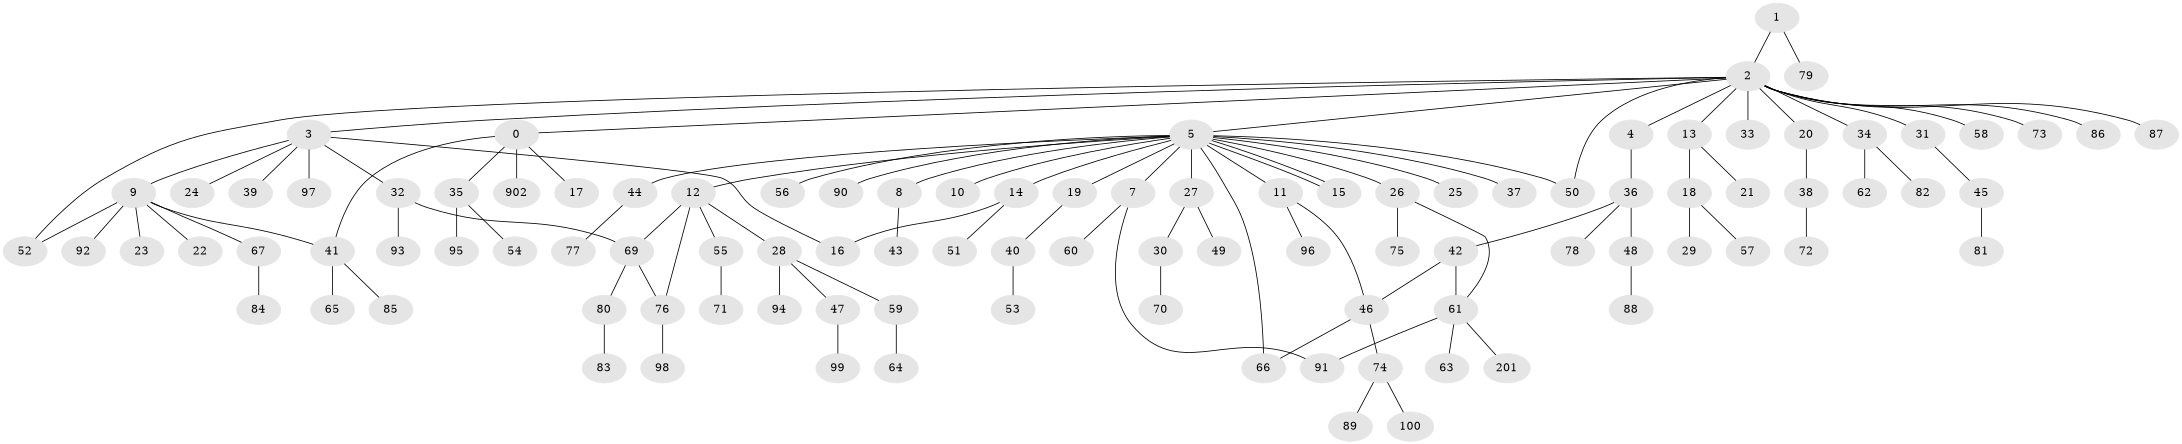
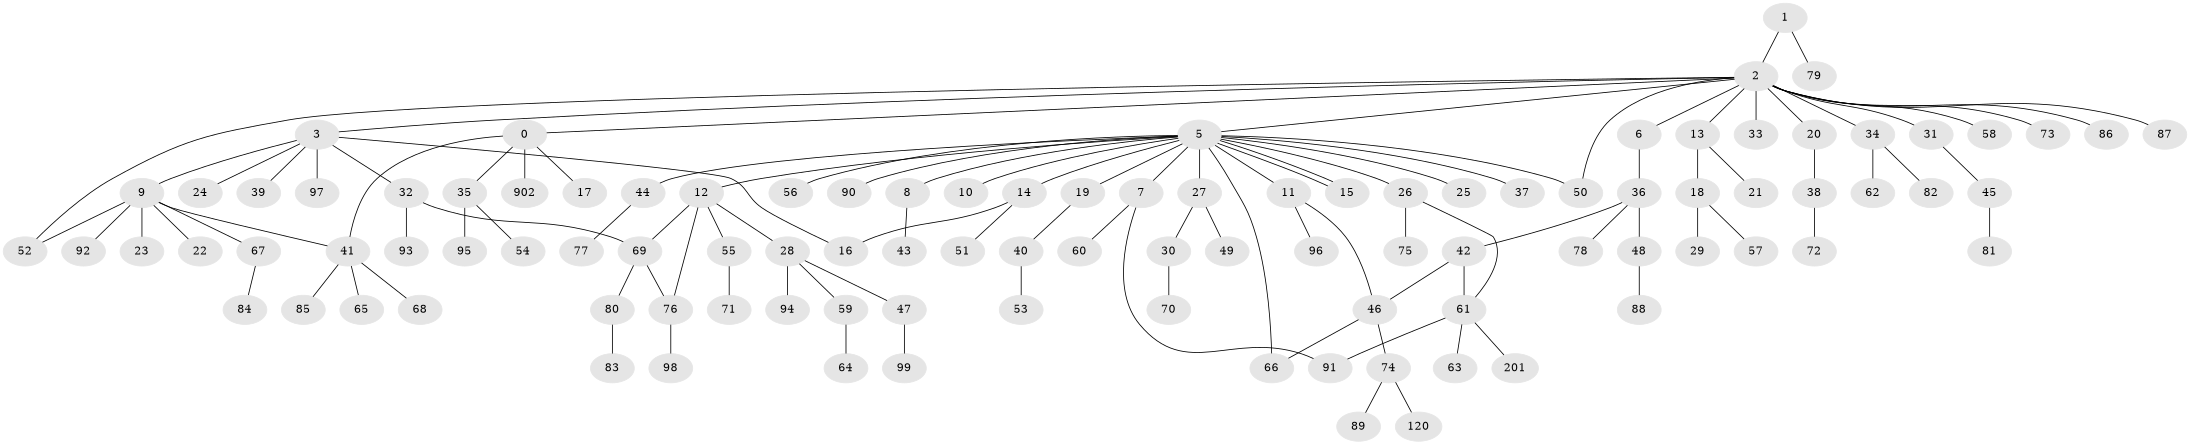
(1631, 135) -> (1639, 135)
none -> (420, 310)
(1411, 427) -> (1419, 427)
